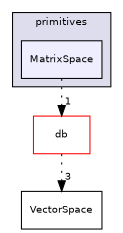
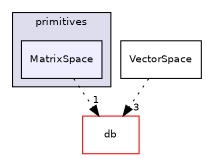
(62, 167) -> (139, 93)
